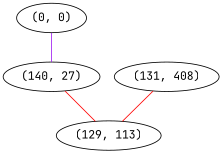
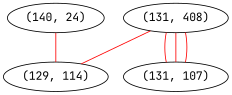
(52, 18) -> none
(52, 77) -> (56, 18)
none -> (176, 77)
(109, 136) -> (56, 77)
